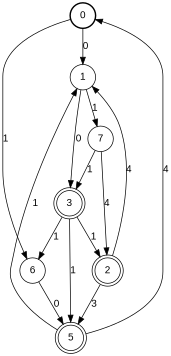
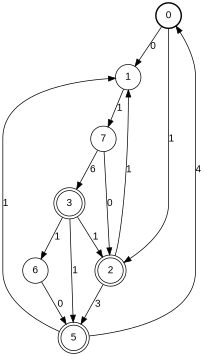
(3, 119) -> (169, 151)
(75, 135) -> none
(90, 170) -> (93, 170)
(129, 170) -> (129, 170)
(107, 203) -> (110, 203)
